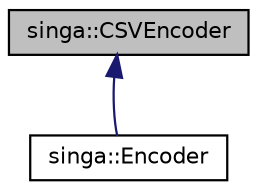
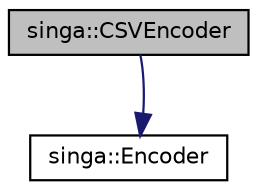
(114, 107) -> (144, 84)
